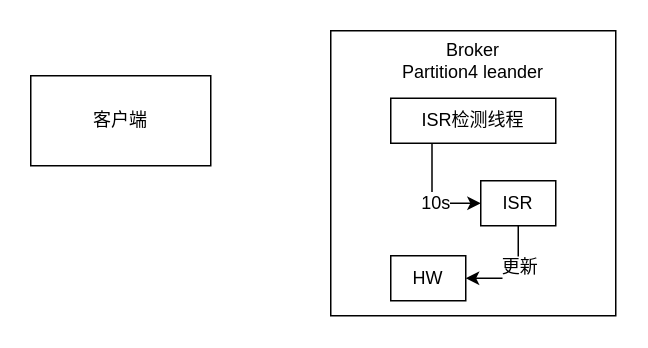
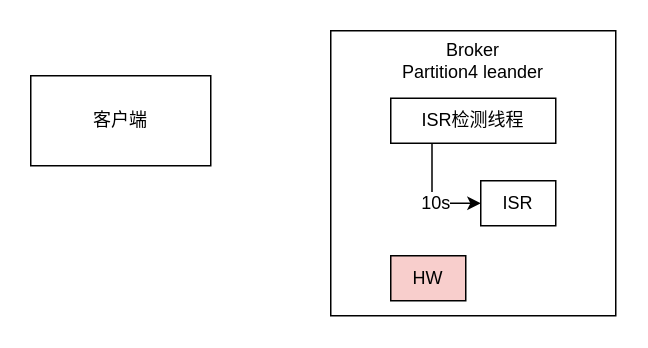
(518, 250) -> none
(428, 278) -> (428, 278)
